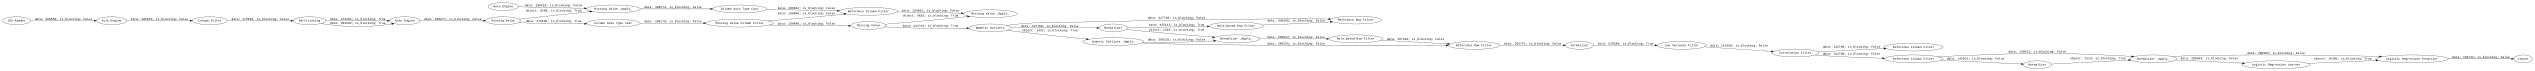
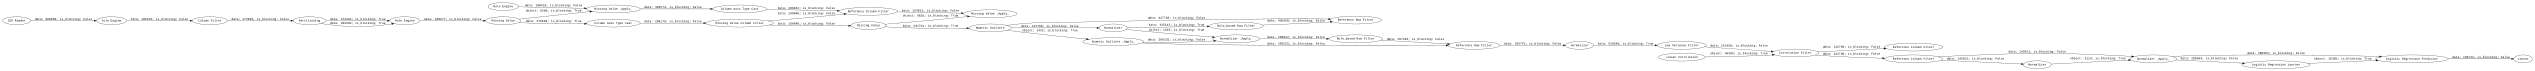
none -> (1682, 57)
